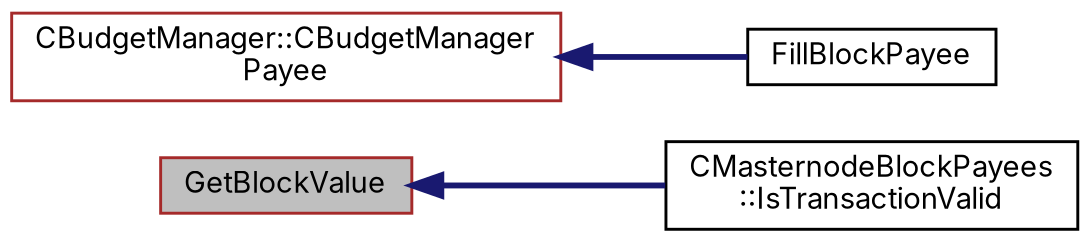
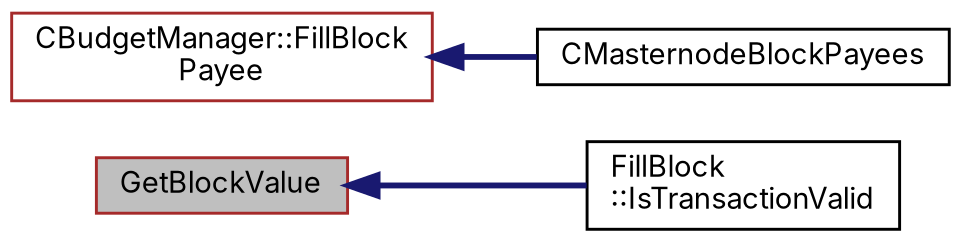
(286, 57) -> (222, 57)
(872, 57) -> (743, 57)
(872, 185) -> (743, 185)
